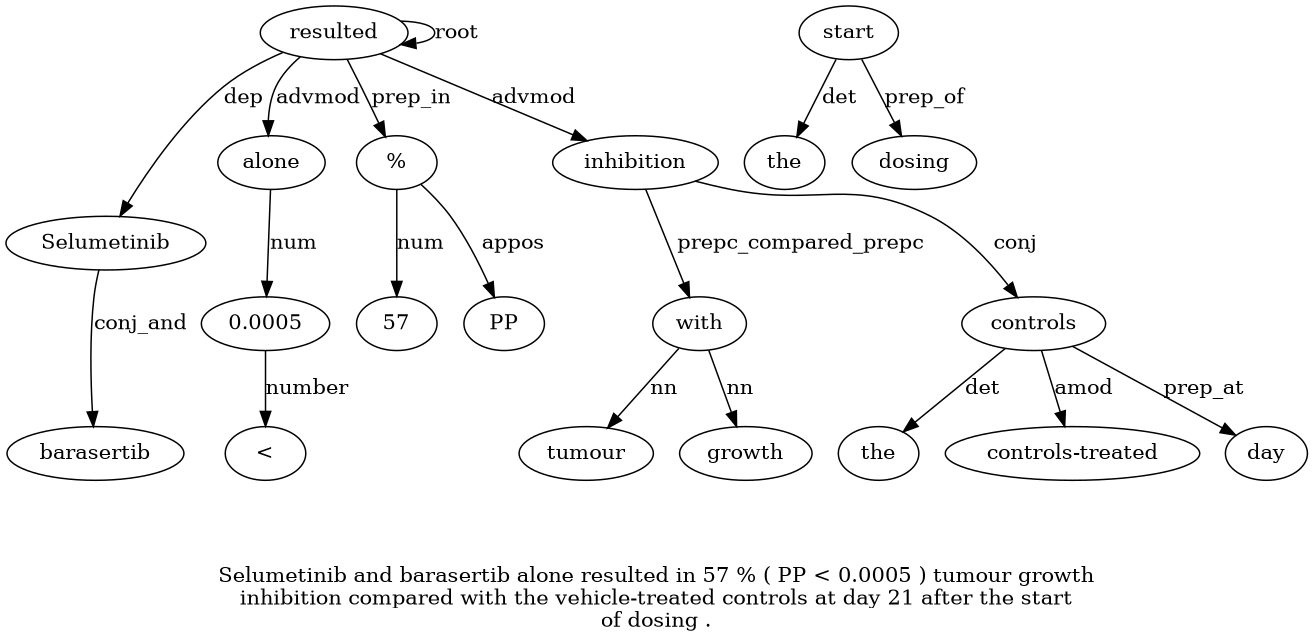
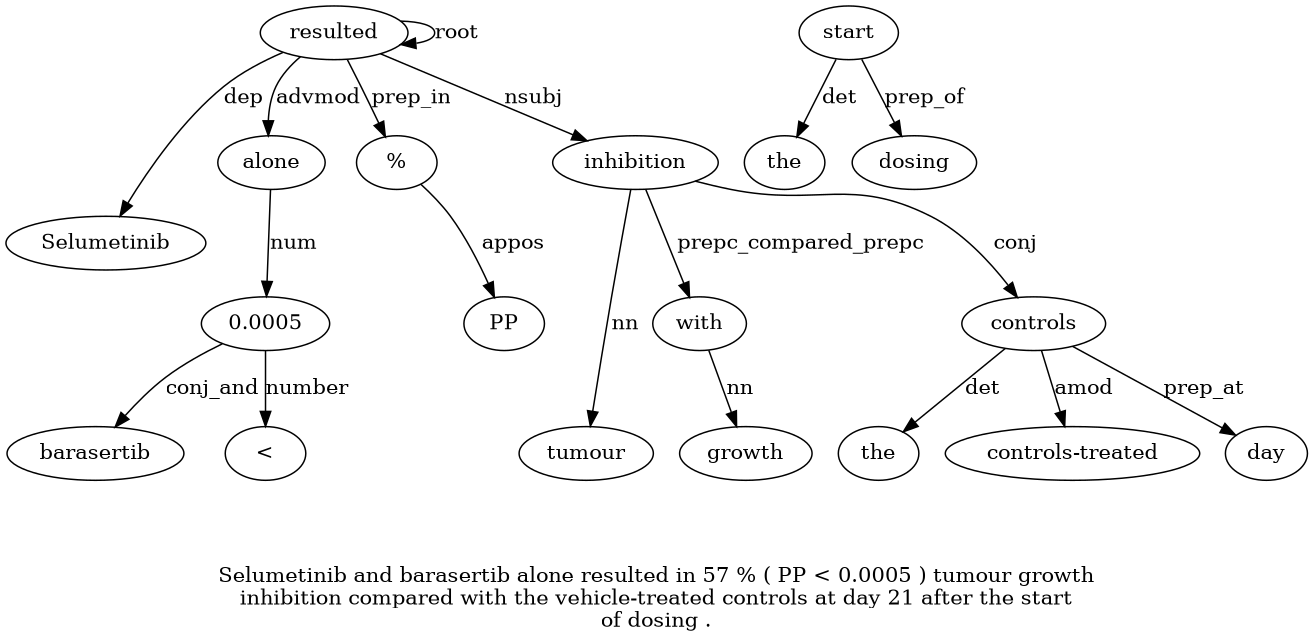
(534, 98) -> (534, 98)
(397, 324) -> none
(91, 340) -> (170, 374)
(648, 383) -> (611, 300)
